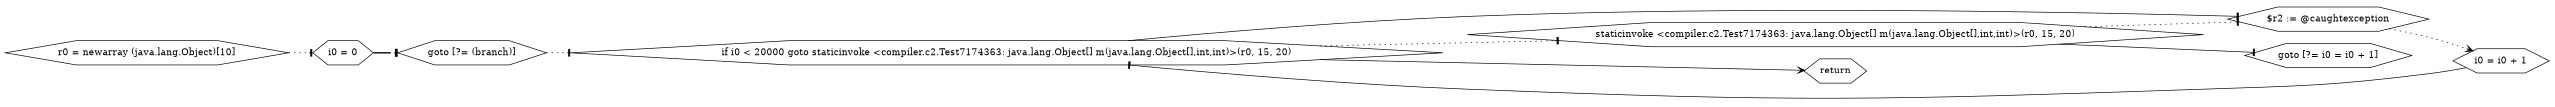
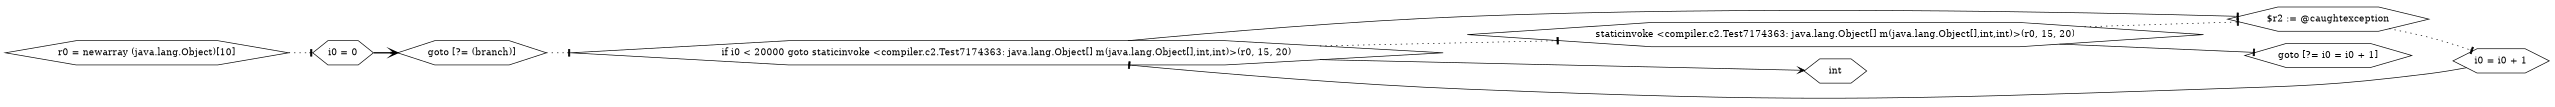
(2430, 38) -> (2430, 38)
(382, 53) -> (382, 53)
(1835, 71) -> (1835, 71)
